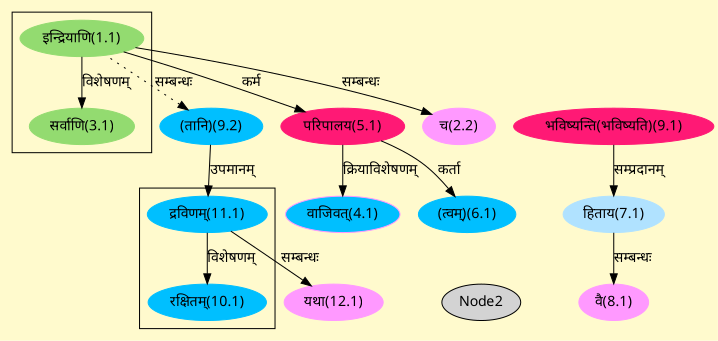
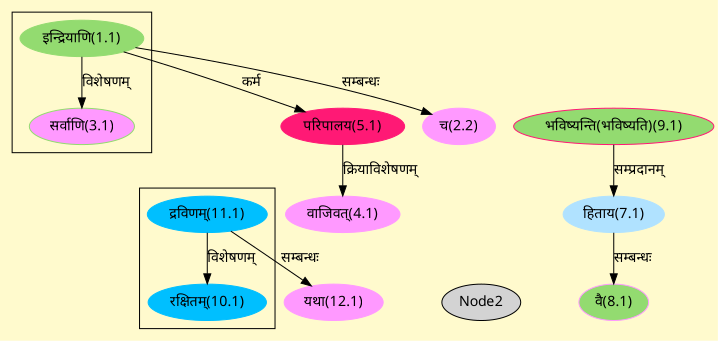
(82, 126) -> (82, 126)
(211, 126) -> none
(614, 126) -> (614, 126)
(343, 214) -> (343, 214)
(467, 214) -> none
(614, 302) -> (614, 302)
